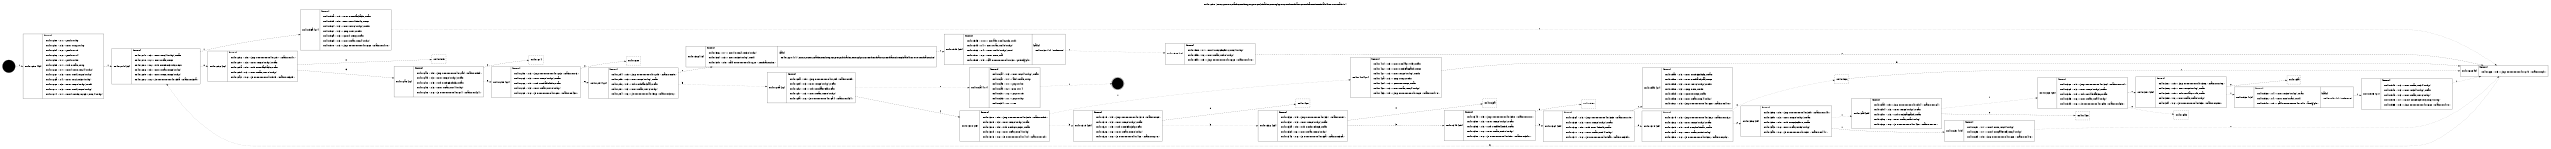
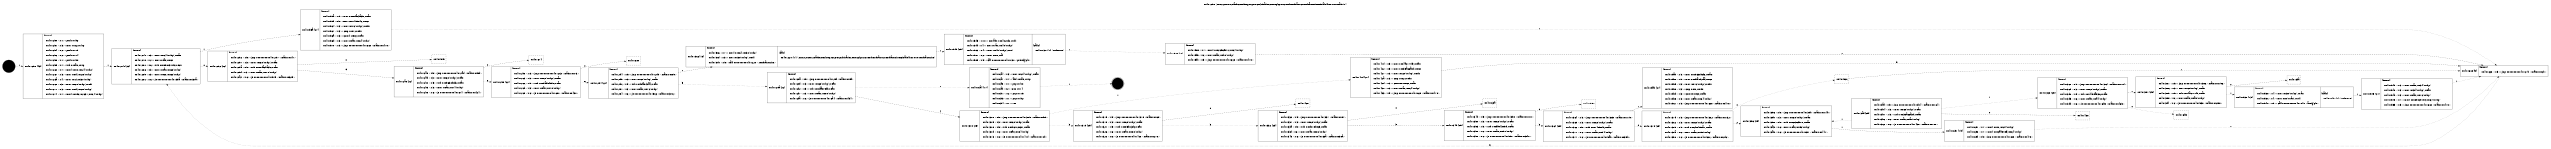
(1841, 117) -> (1843, 121)
